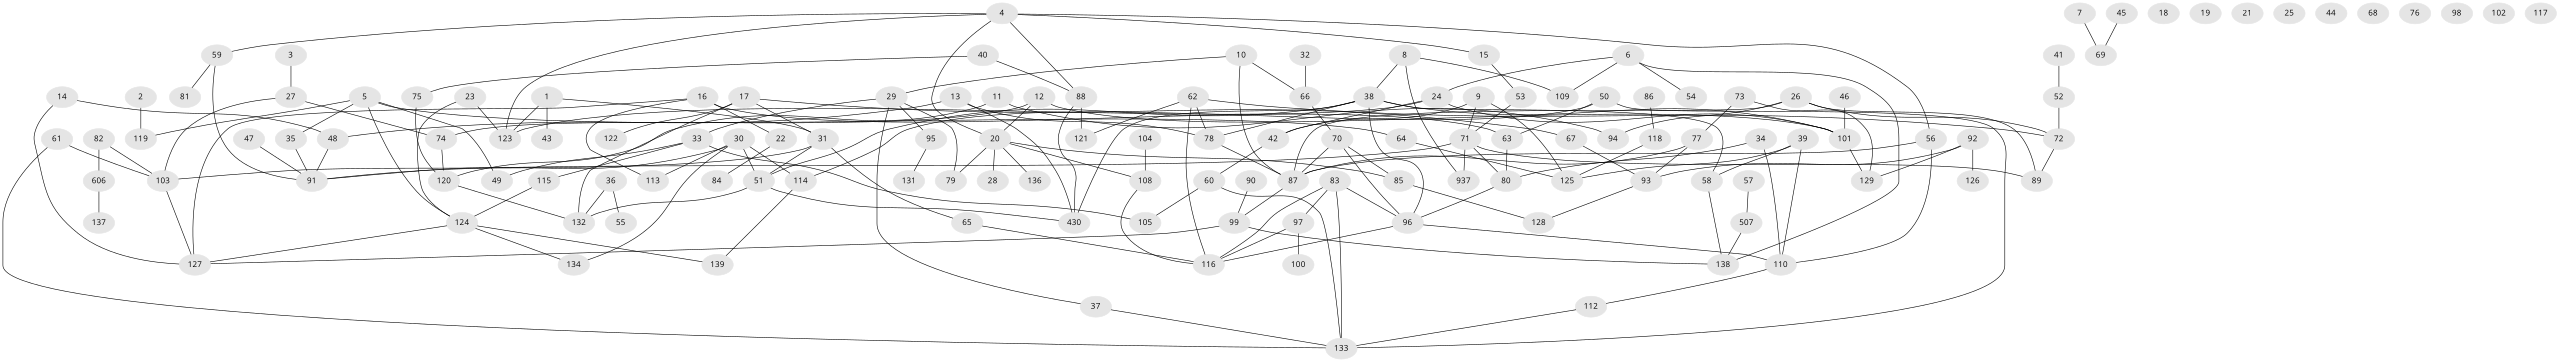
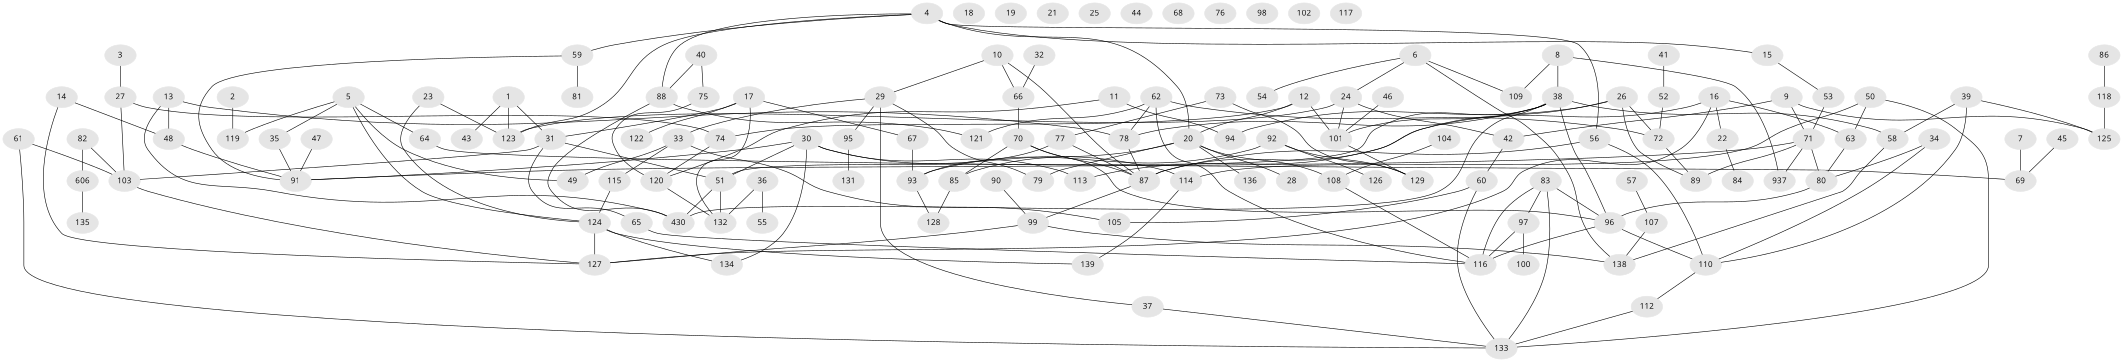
(1501, 164) -> (1573, 168)
(99, 223) -> (83, 223)
(1746, 223) -> (1652, 223)
